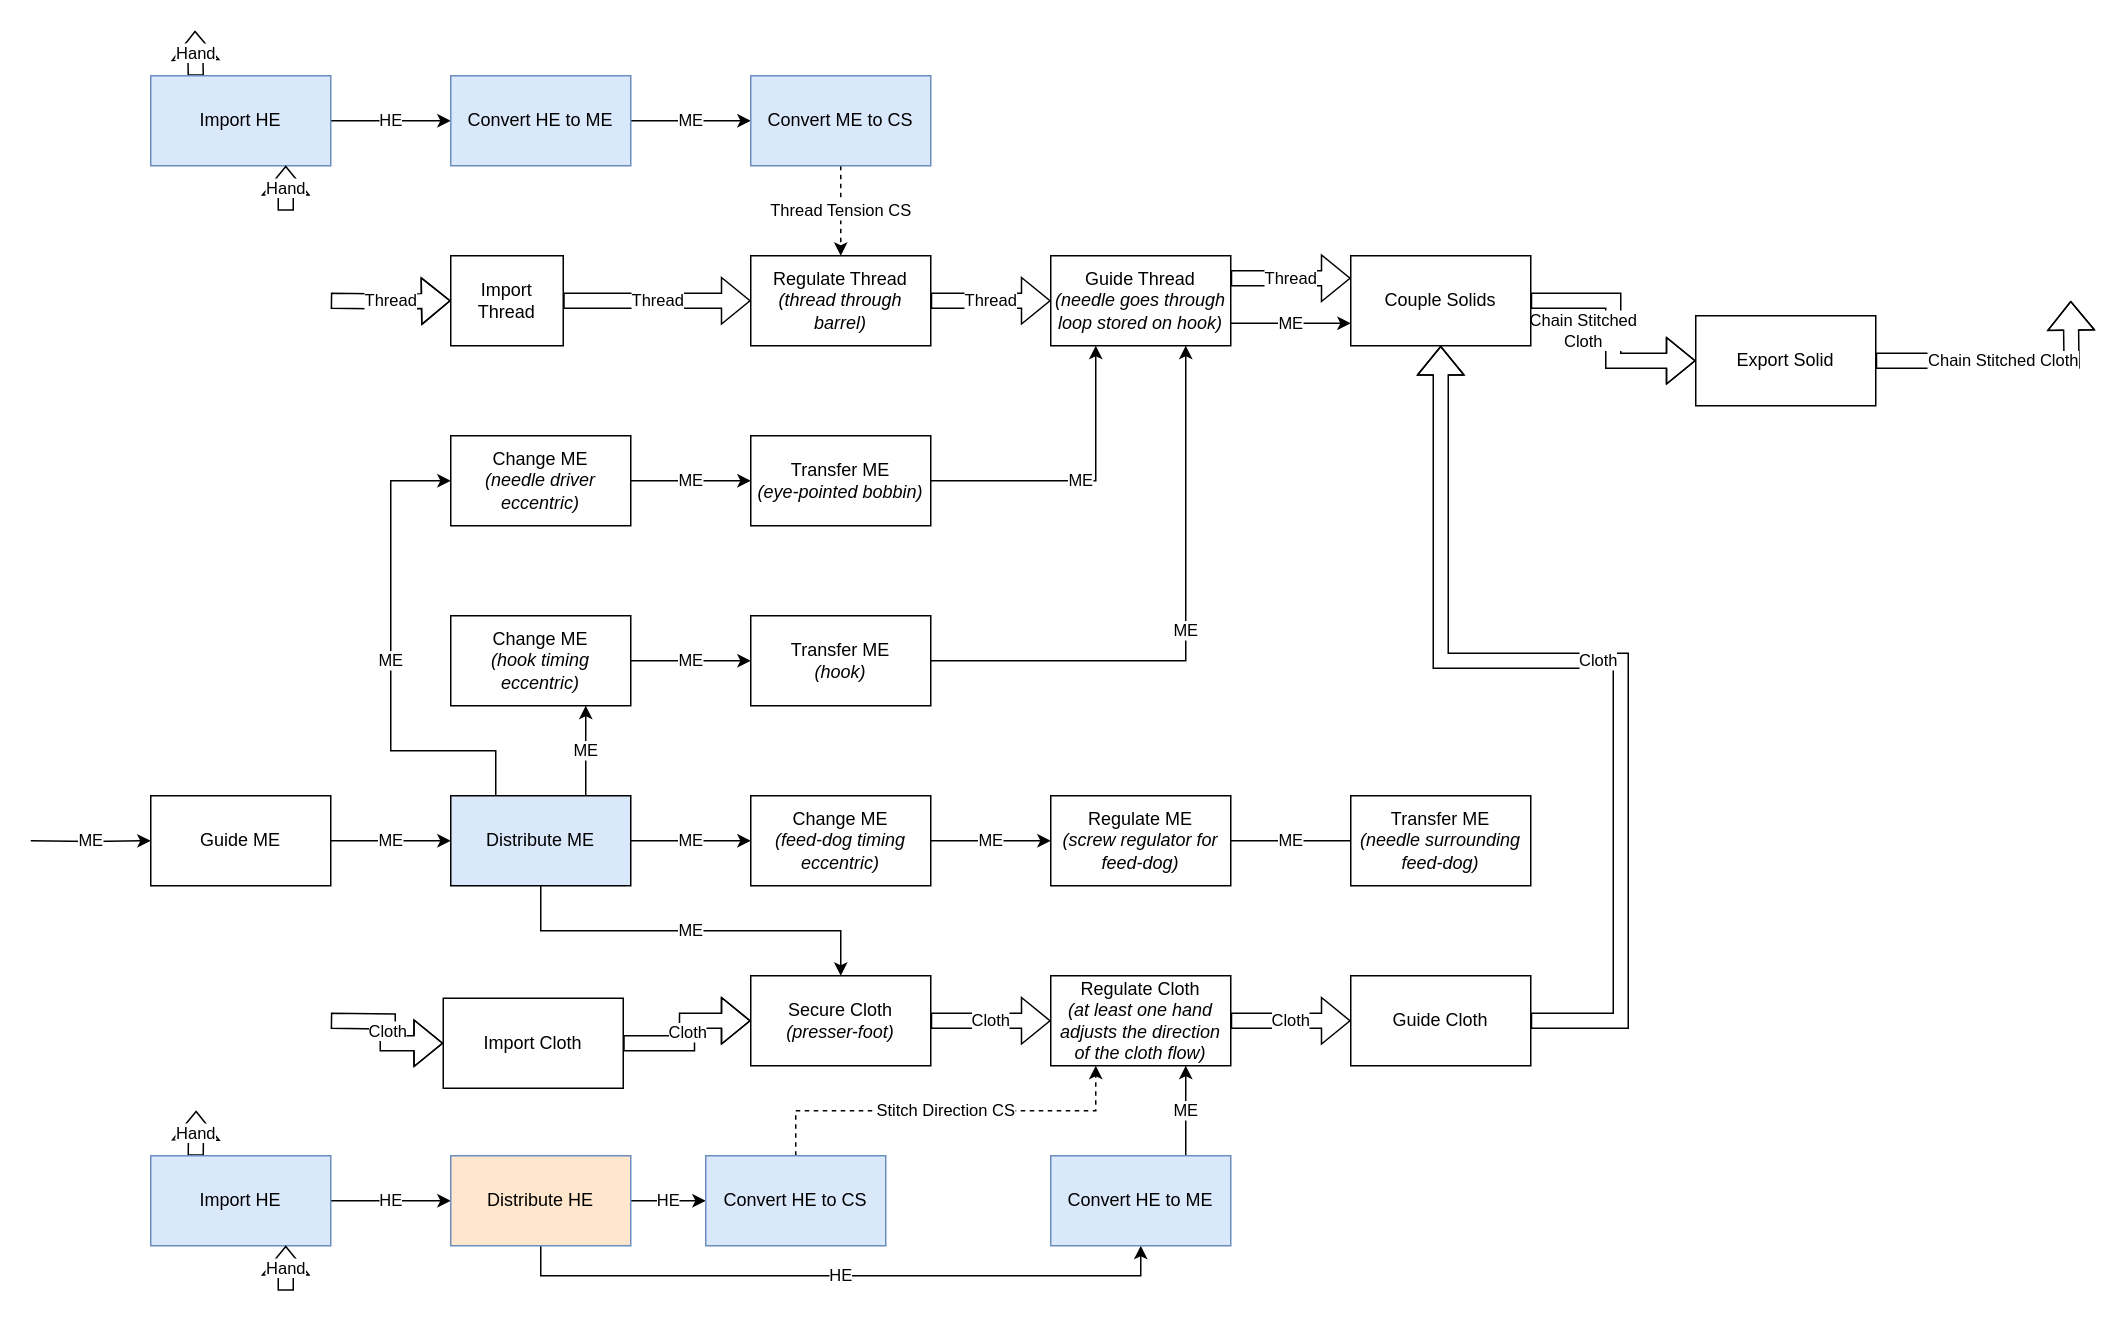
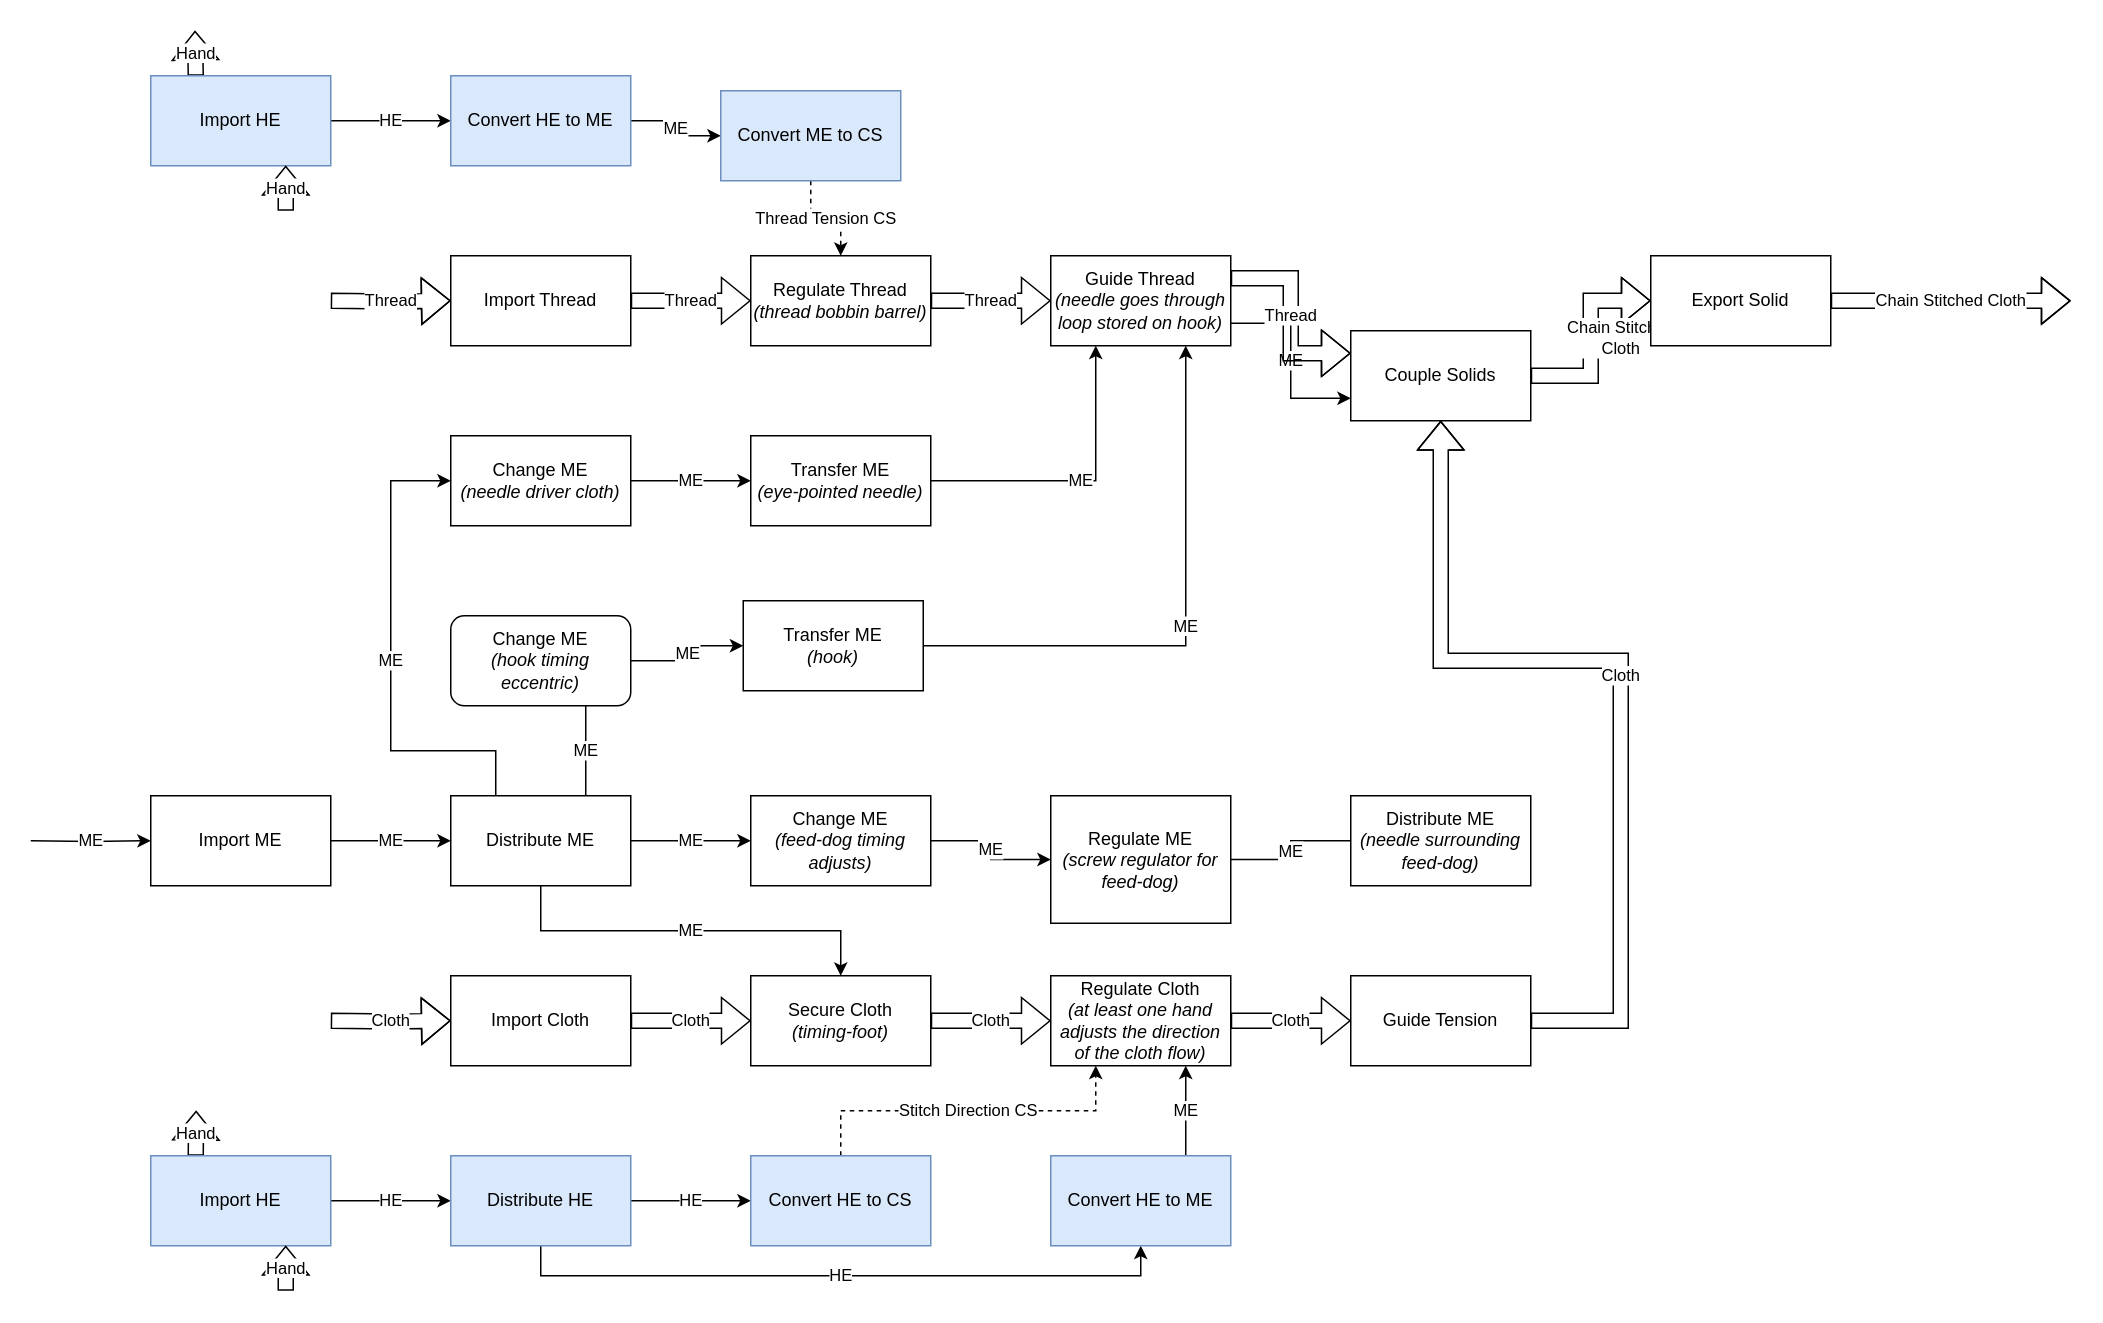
(841, 121) -> (811, 136)
(507, 301) -> (541, 301)
(841, 301) -> (841, 301)
(1441, 301) -> (1441, 376)
(1786, 361) -> (1741, 301)
(541, 481) -> (541, 481)
(841, 481) -> (841, 481)
(541, 661) -> (541, 661)
(841, 661) -> (833, 646)
(586, 717) -> (586, 712)
(241, 841) -> (241, 841)
(541, 841) -> (541, 841)
(841, 841) -> (841, 841)
(1141, 841) -> (1141, 860)
(1441, 841) -> (1441, 841)
(841, 1021) -> (841, 1021)
(1441, 1021) -> (1441, 1021)
(533, 1043) -> (541, 1021)
(541, 1201) -> (541, 1201)
(796, 1201) -> (841, 1201)
